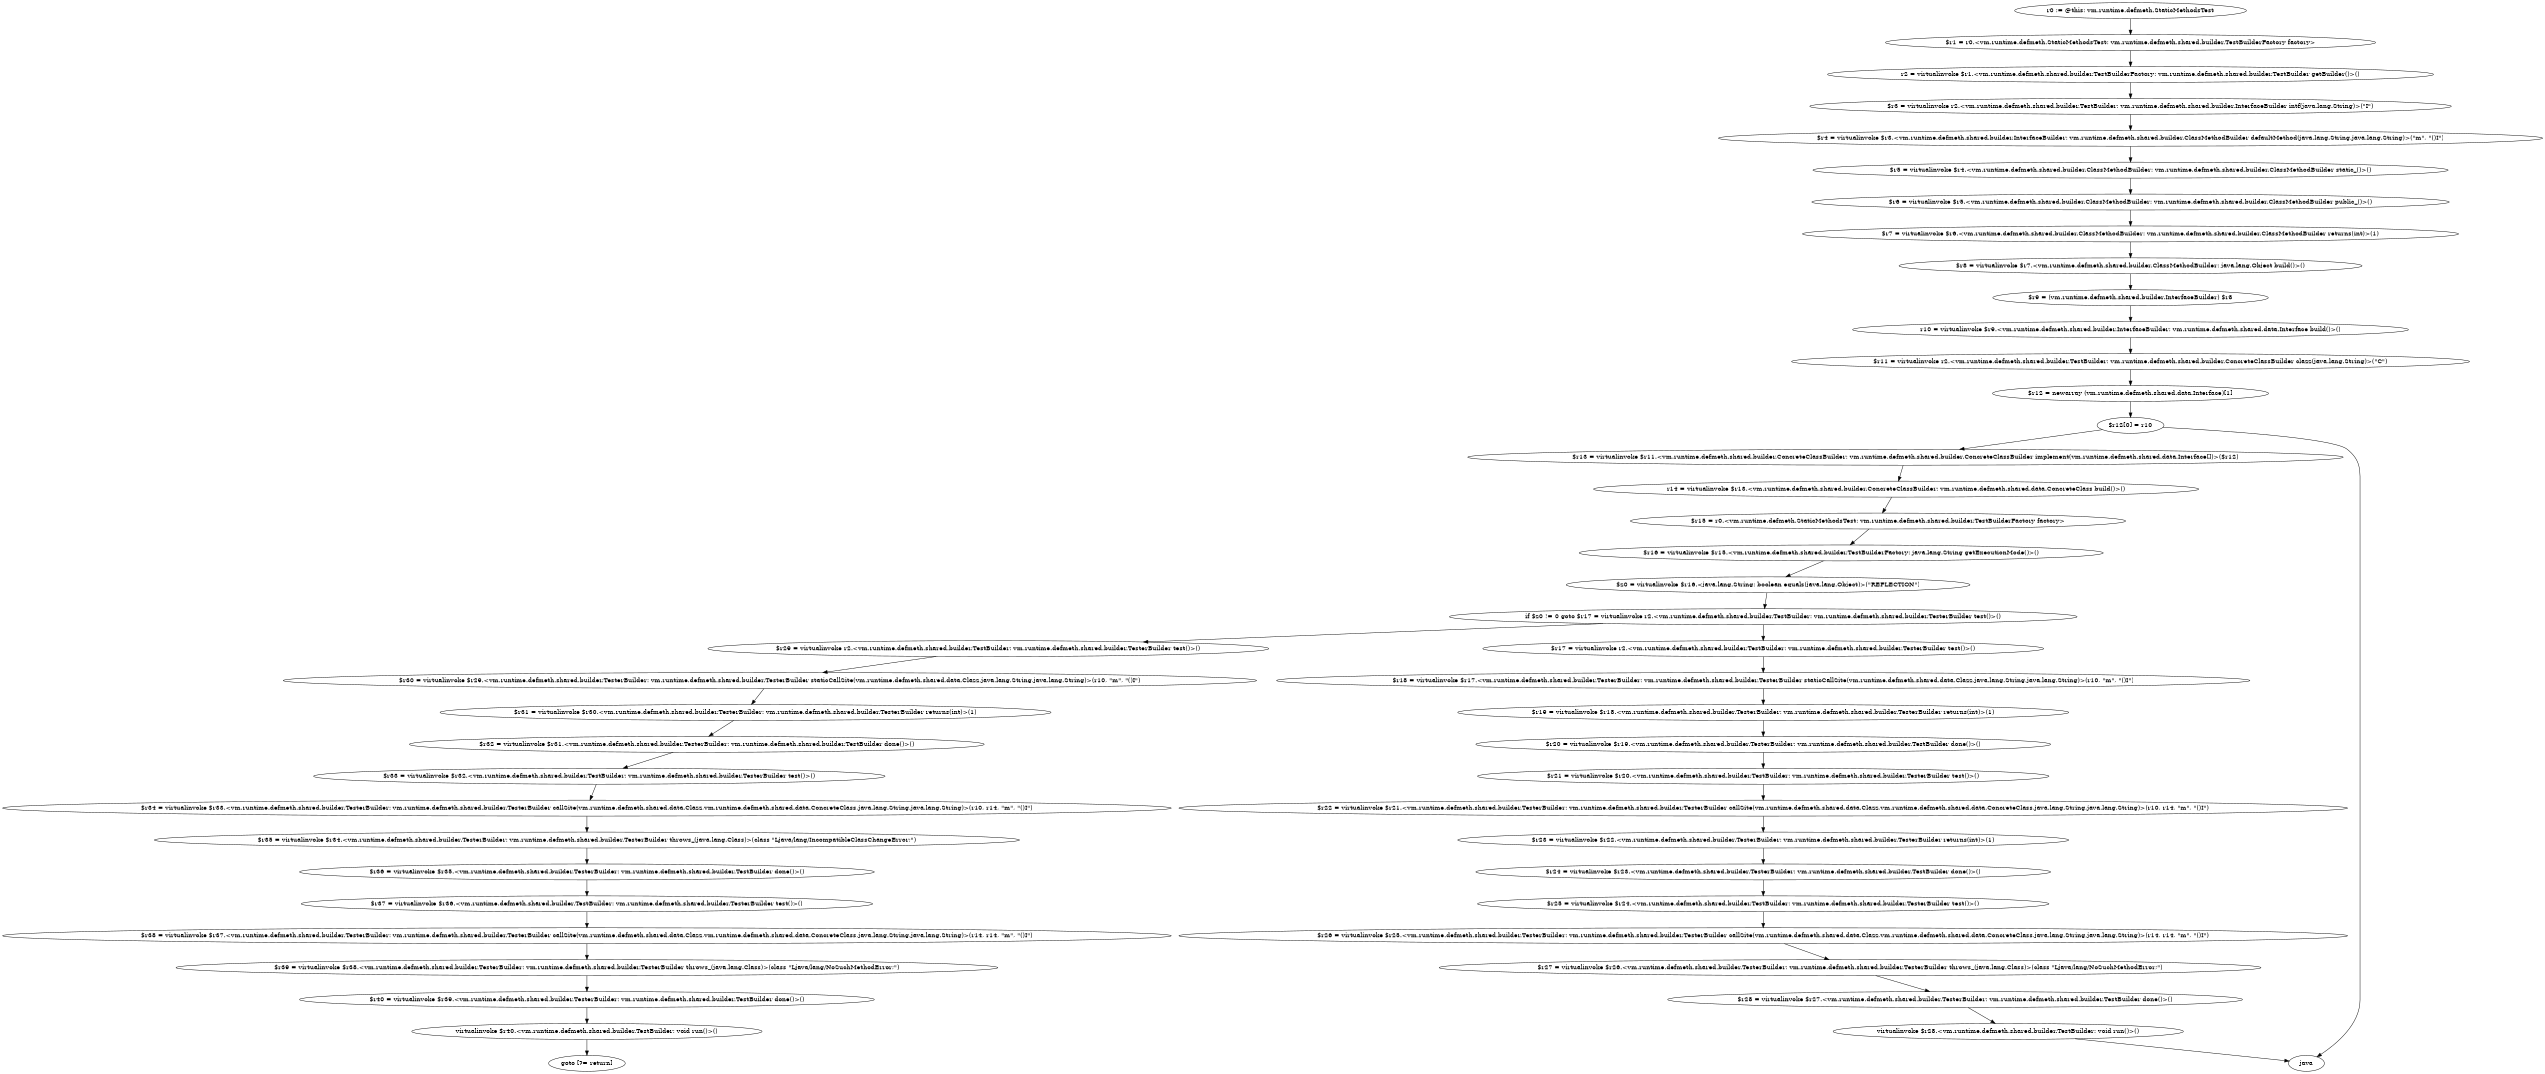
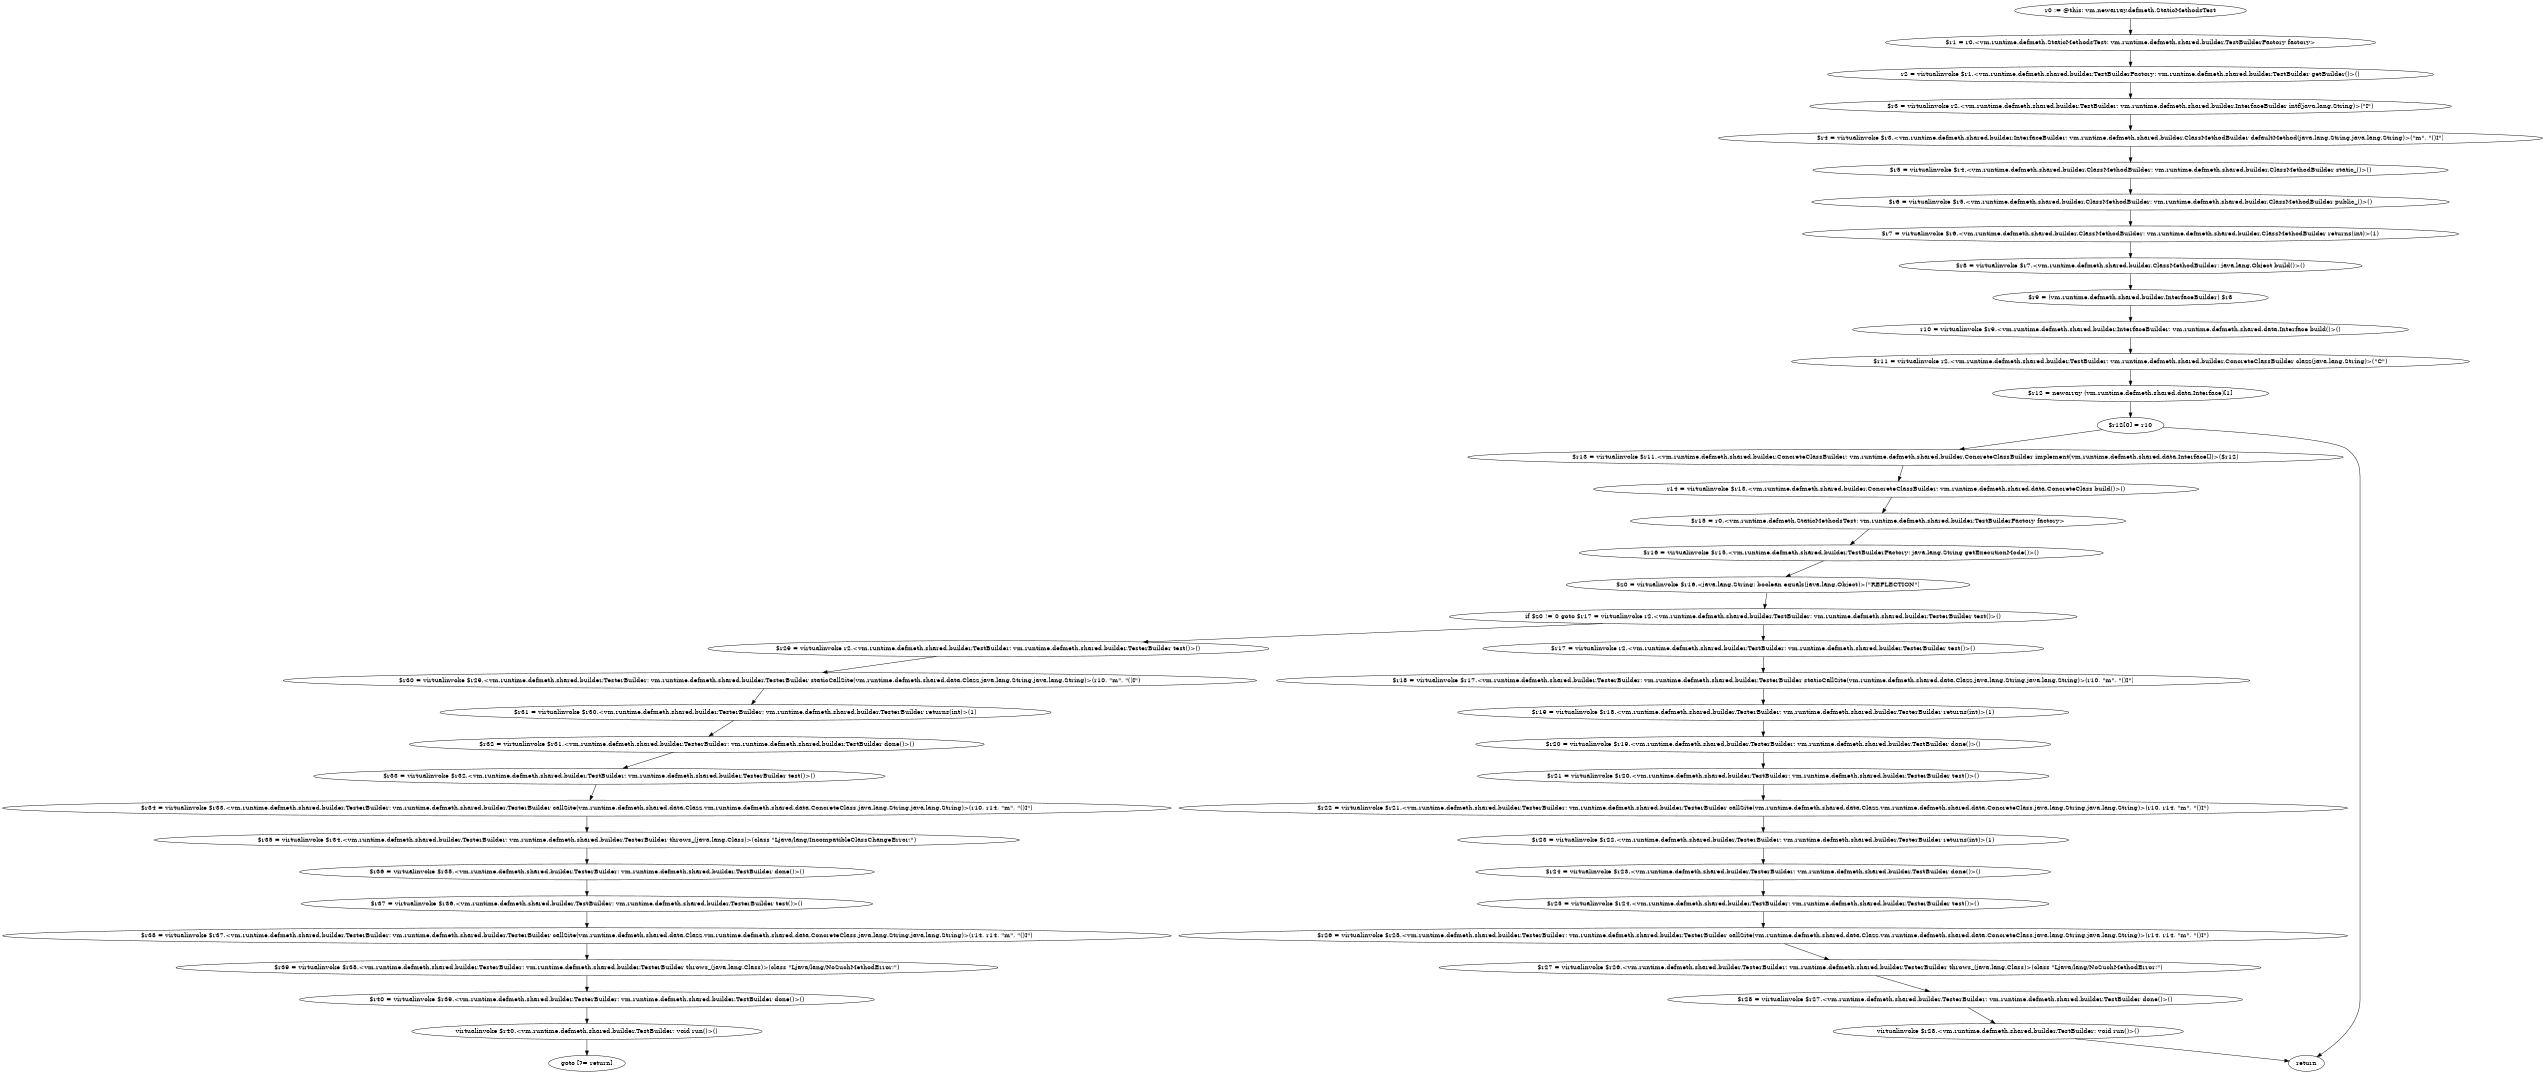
(2131, 11) -> (2131, 11)
(2306, 1063) -> (2306, 1063)
